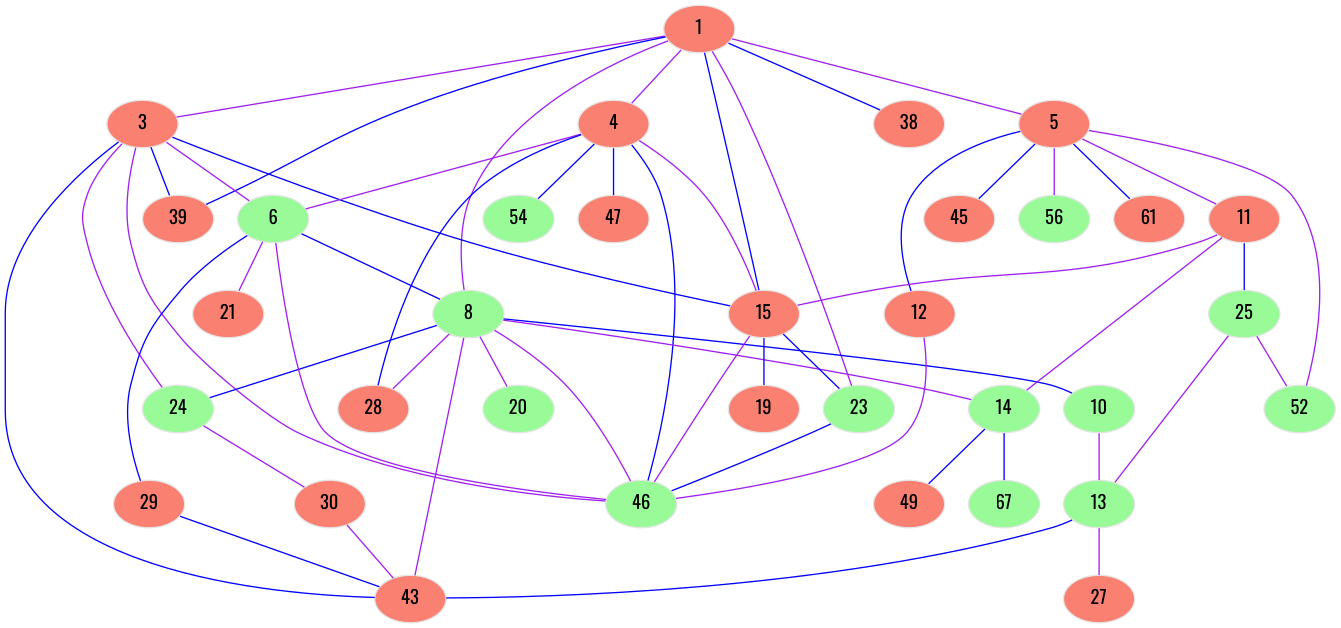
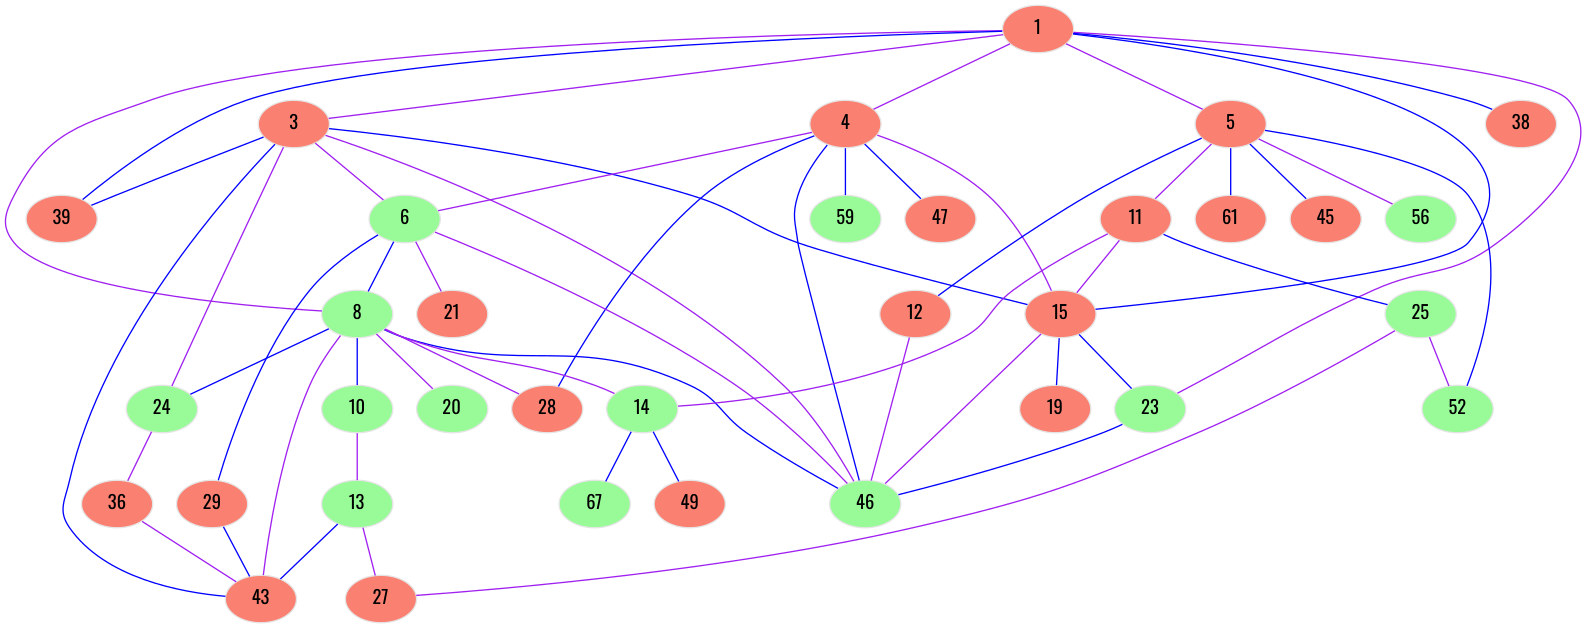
(1285, 189) -> (1462, 189)
(519, 219) -> (845, 219)
(574, 395) -> (628, 364)
(1172, 409) -> (923, 525)
(330, 504) -> (117, 504)
